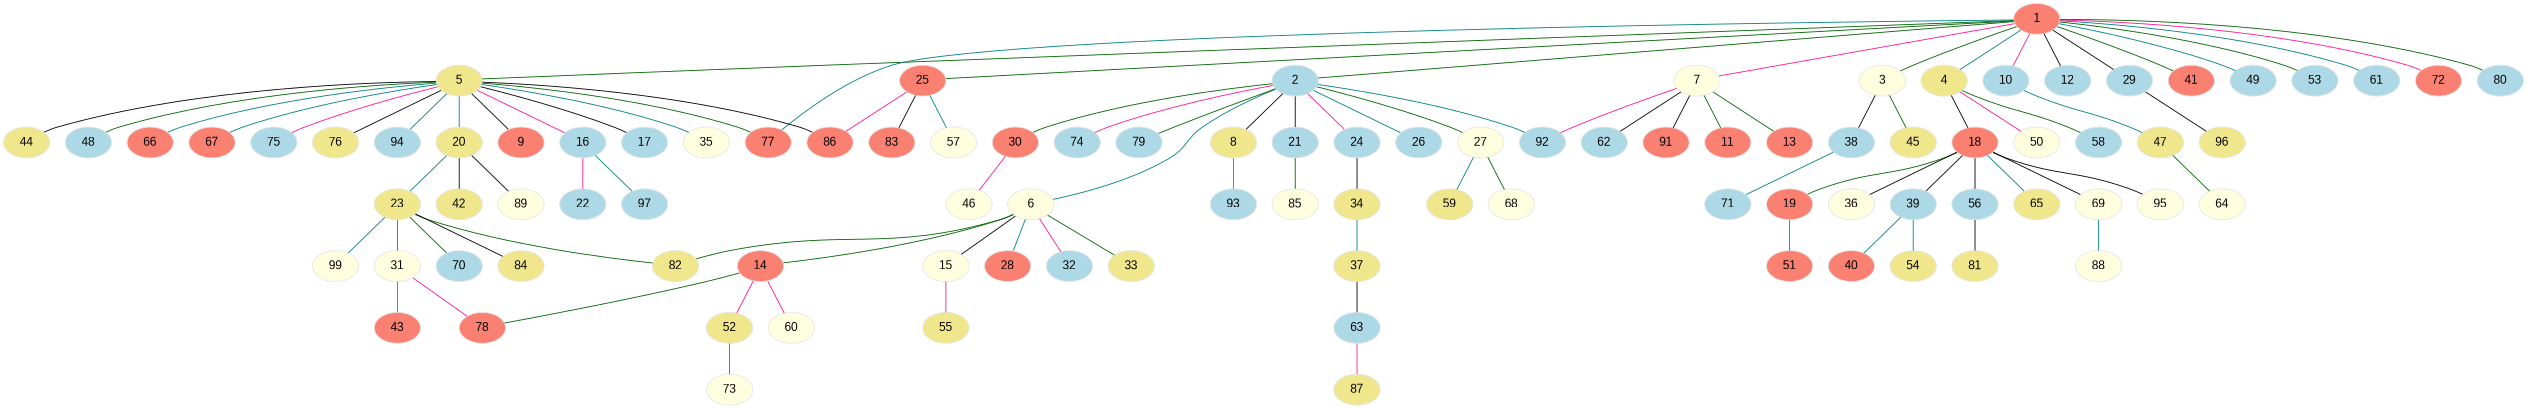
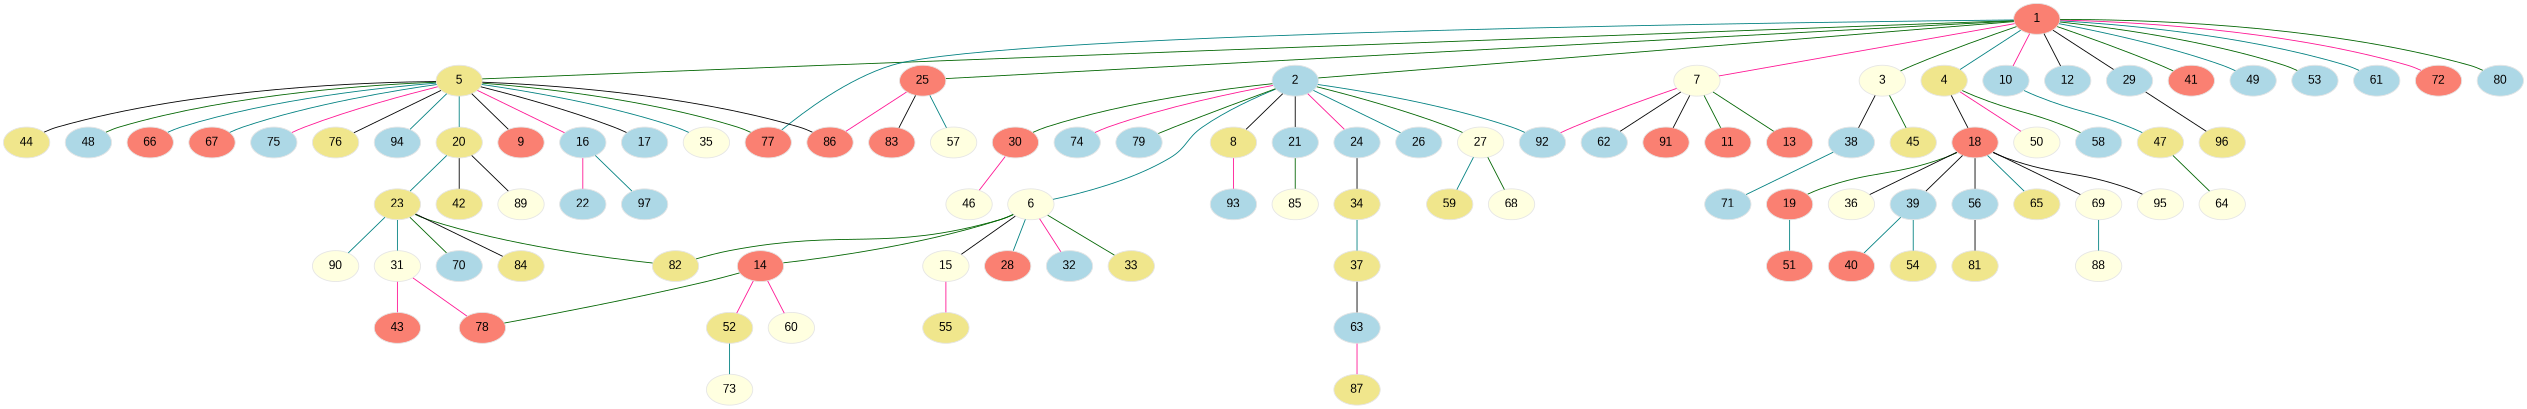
(336, 266) -> (336, 266)
